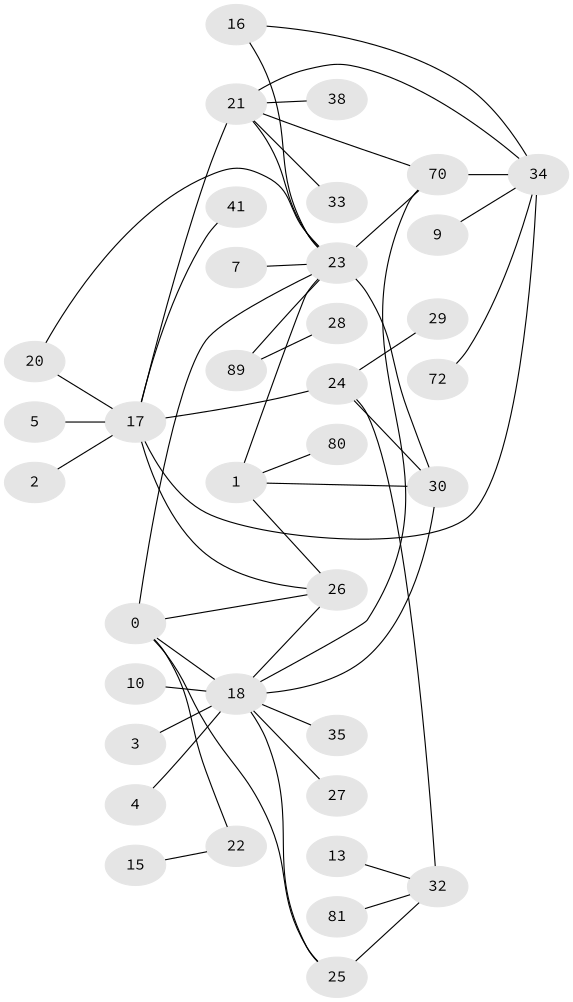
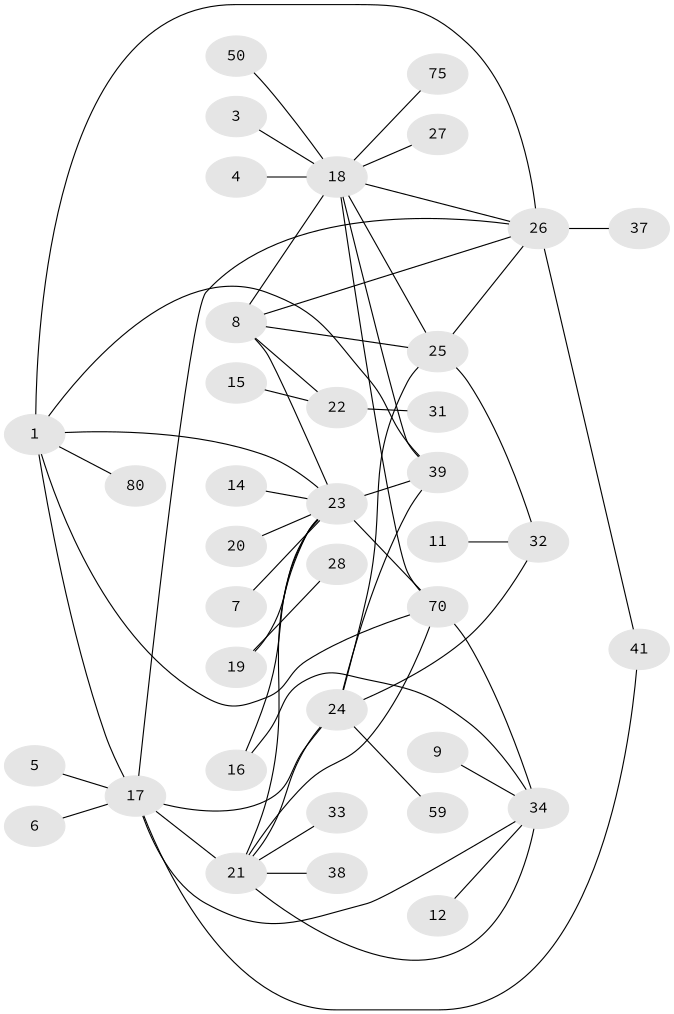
none -> (639, 228)
none -> (488, 290)
(438, 319) -> (438, 813)
(236, 371) -> (236, 667)
(438, 379) -> (438, 916)
(85, 392) -> (72, 619)
none -> (438, 412)
none -> (589, 439)
(35, 482) -> (35, 826)
none -> (236, 486)
(438, 487) -> (438, 473)
none -> (376, 526)
(135, 624) -> (236, 323)
none -> (178, 678)
(135, 684) -> (236, 56)
(337, 735) -> (438, 74)
none -> (285, 795)
(337, 856) -> none
(337, 917) -> (438, 542)
